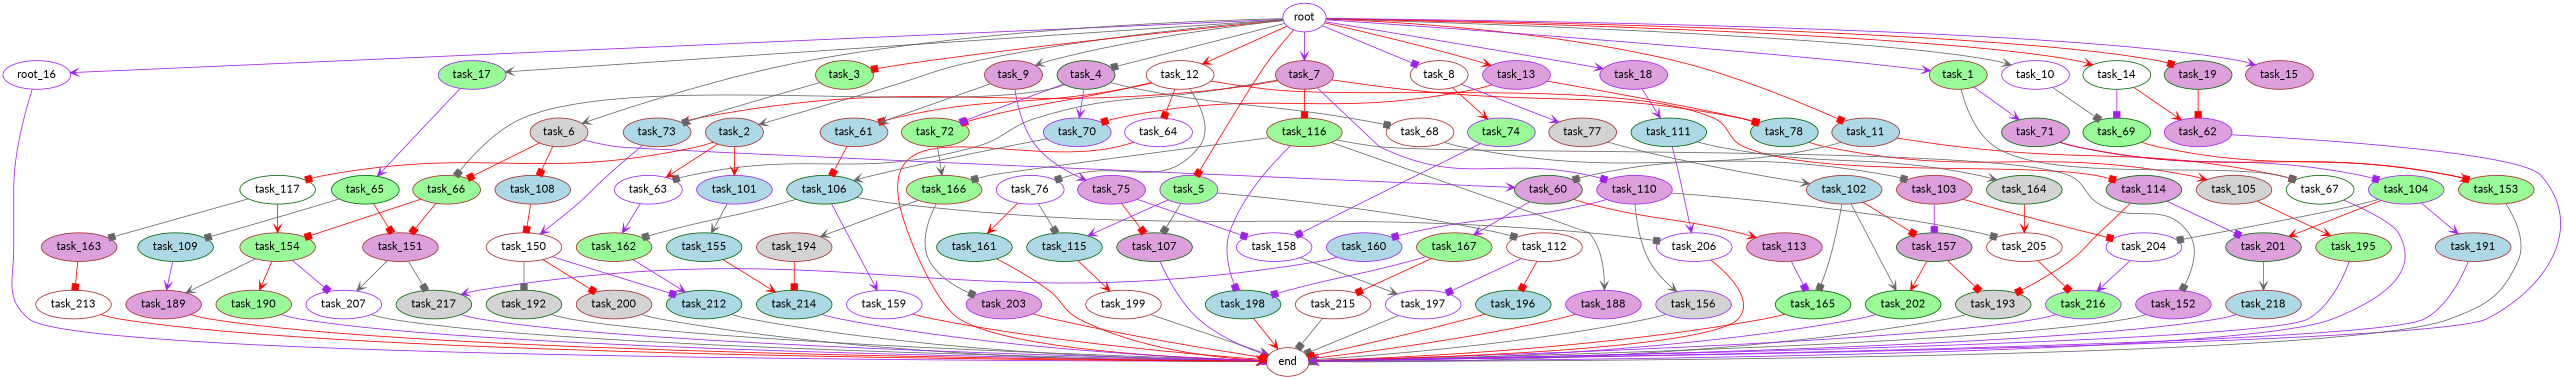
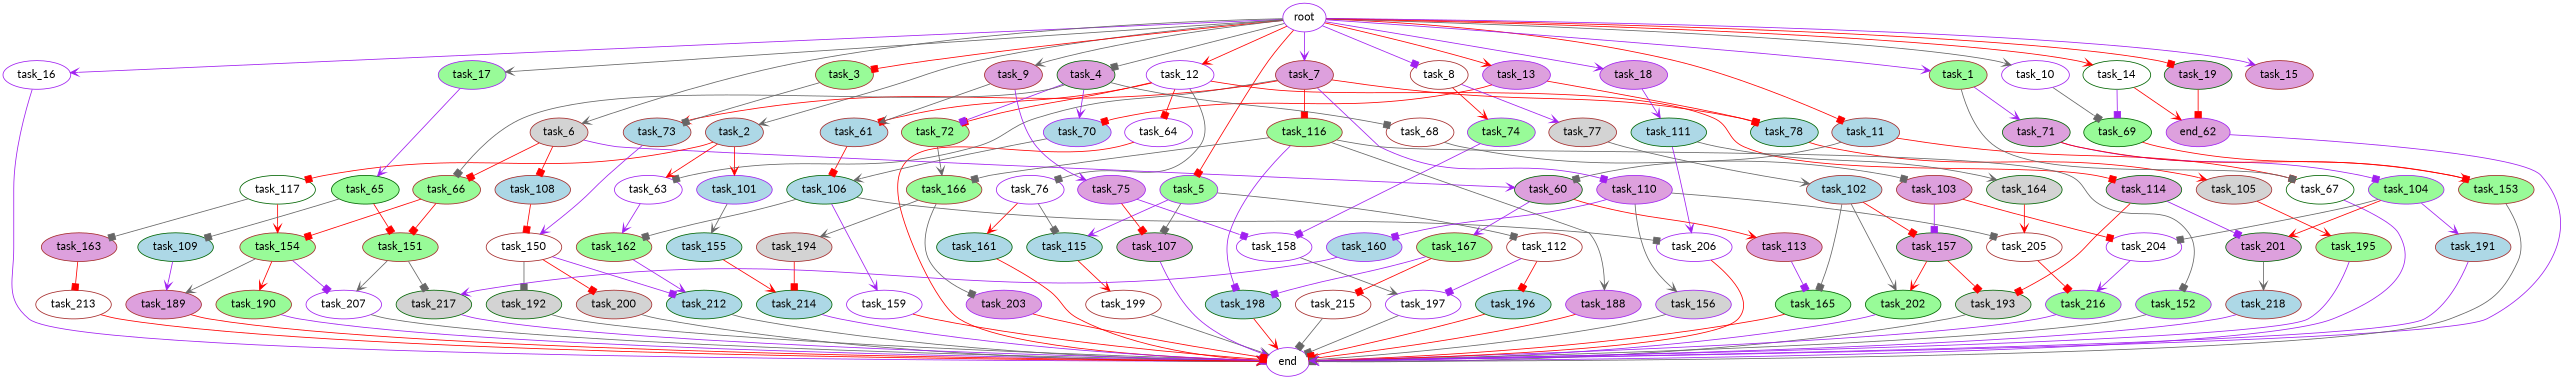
(37, 75) -> (37, 75)
(1180, 75) -> (1180, 75)
(2198, 132) -> (2198, 132)
(400, 247) -> (400, 247)
(2173, 305) -> (2173, 305)
(1288, 362) -> (1288, 362)
